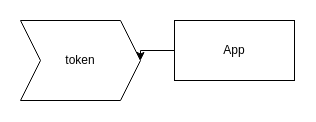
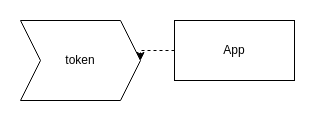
(156, 51) -> (156, 51)
